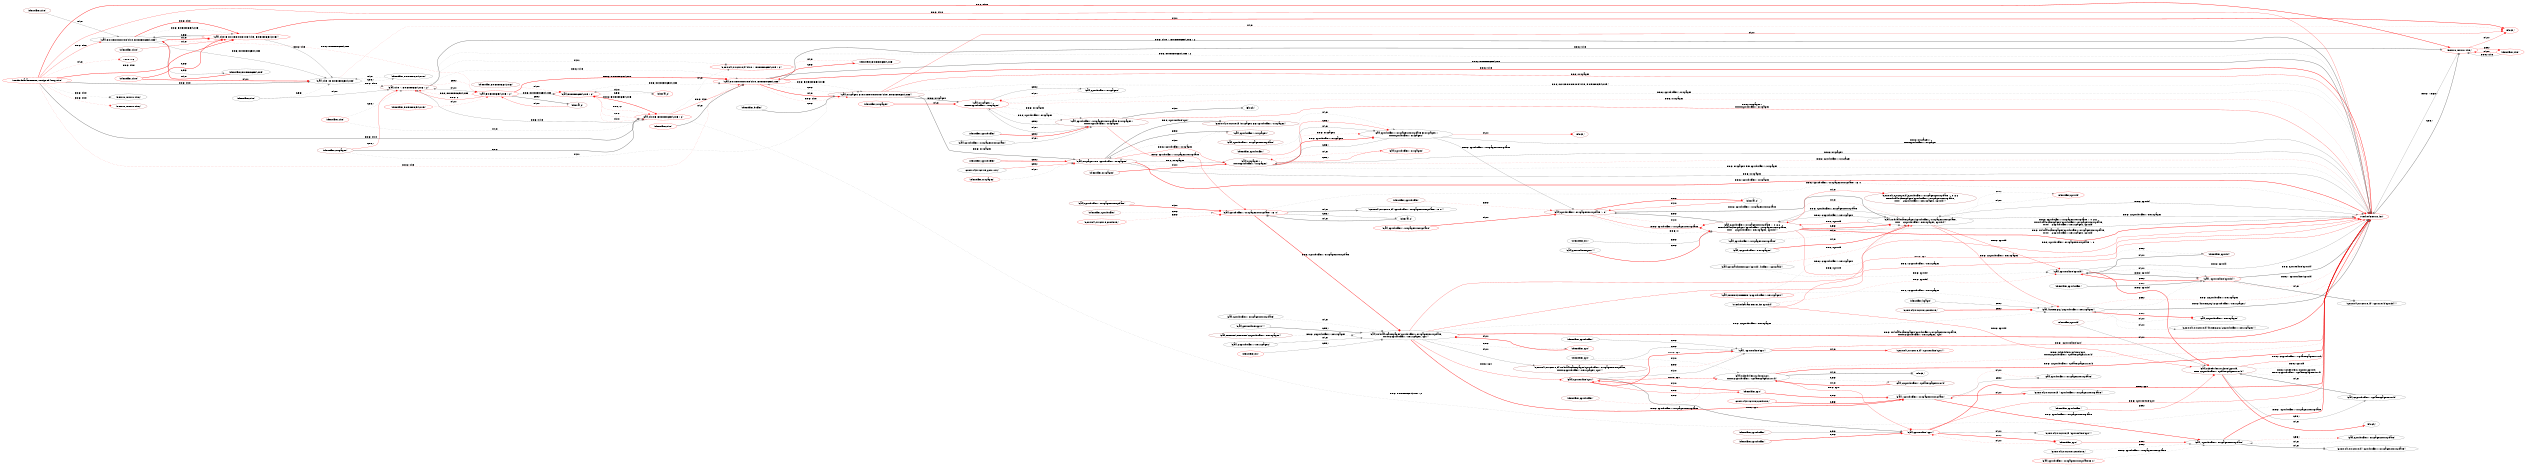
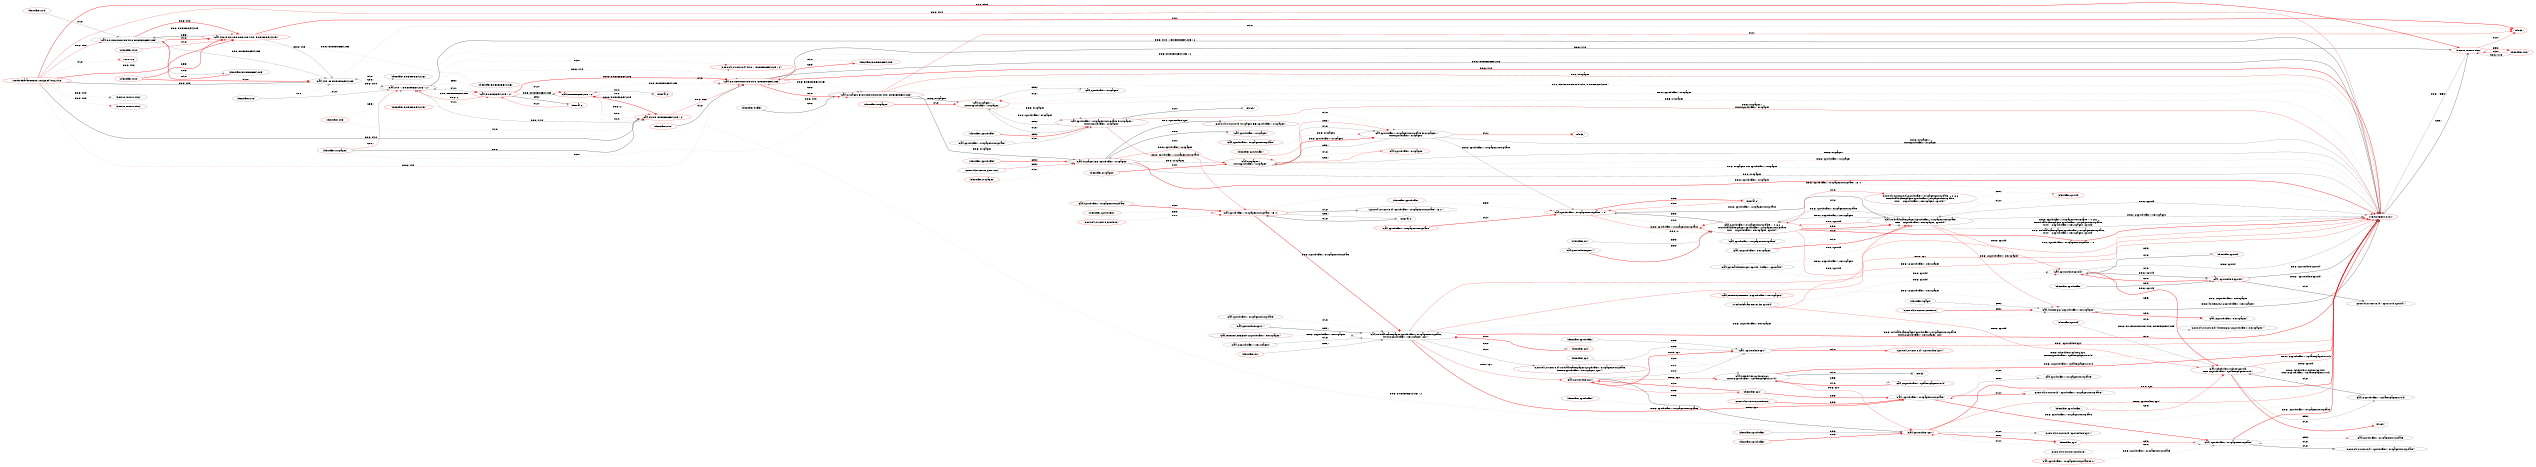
(2142, 325) -> (2147, 326)
